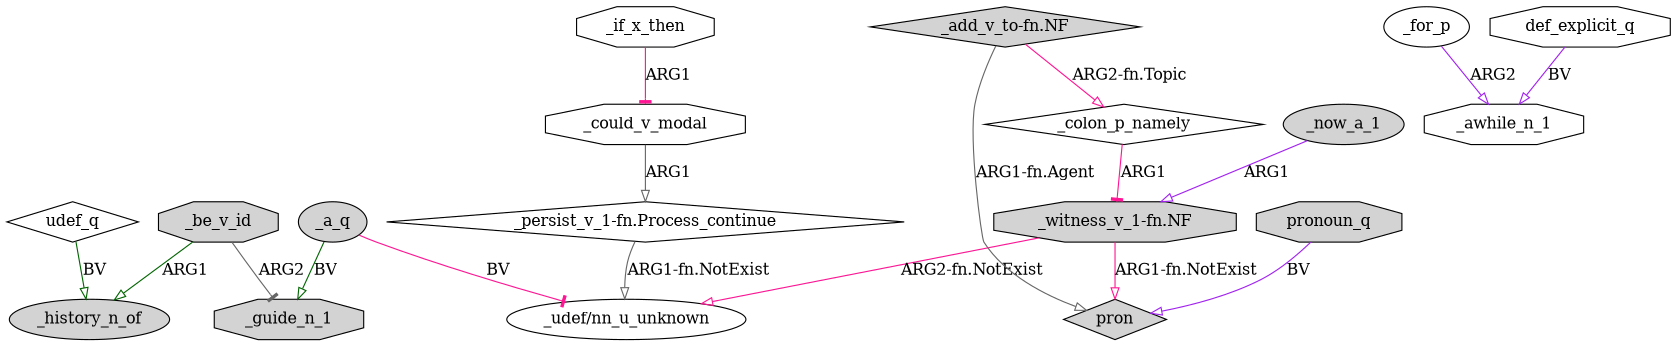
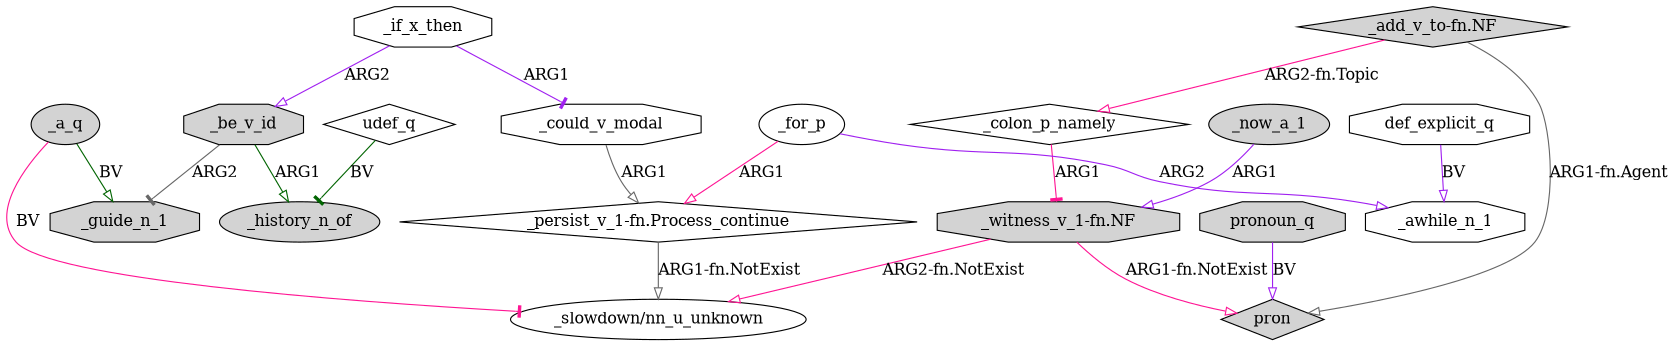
none -> (338, 73)
(645, 73) -> (508, 74)
none -> (736, 169)
(80, 265) -> (348, 169)
(626, 319) -> (658, 319)
